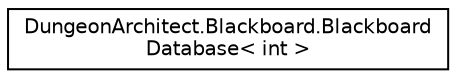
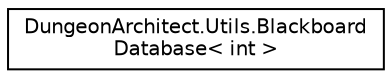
(228, 39) -> (196, 39)
